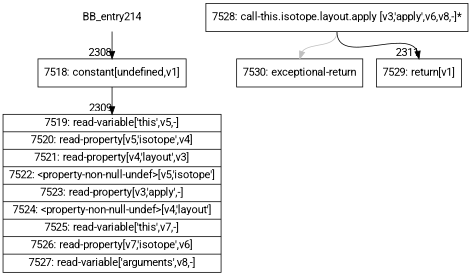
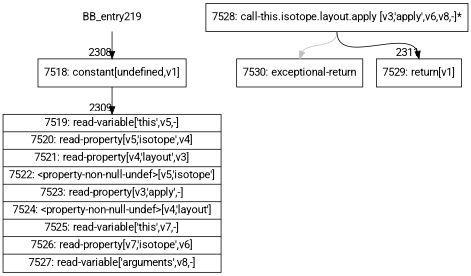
(112, 17) -> (112, 17)
